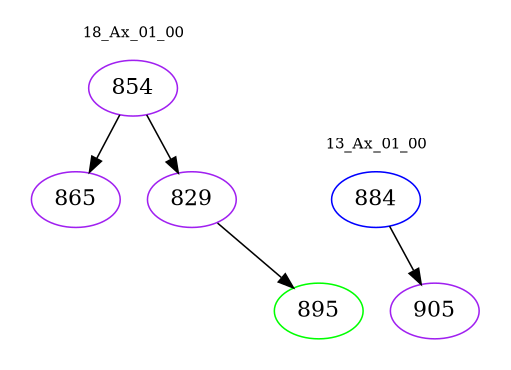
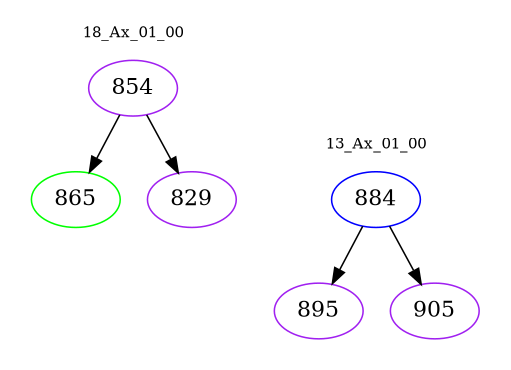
(76, 200) -> (76, 200)
(249, 250) -> (351, 248)
(319, 311) -> (319, 311)
